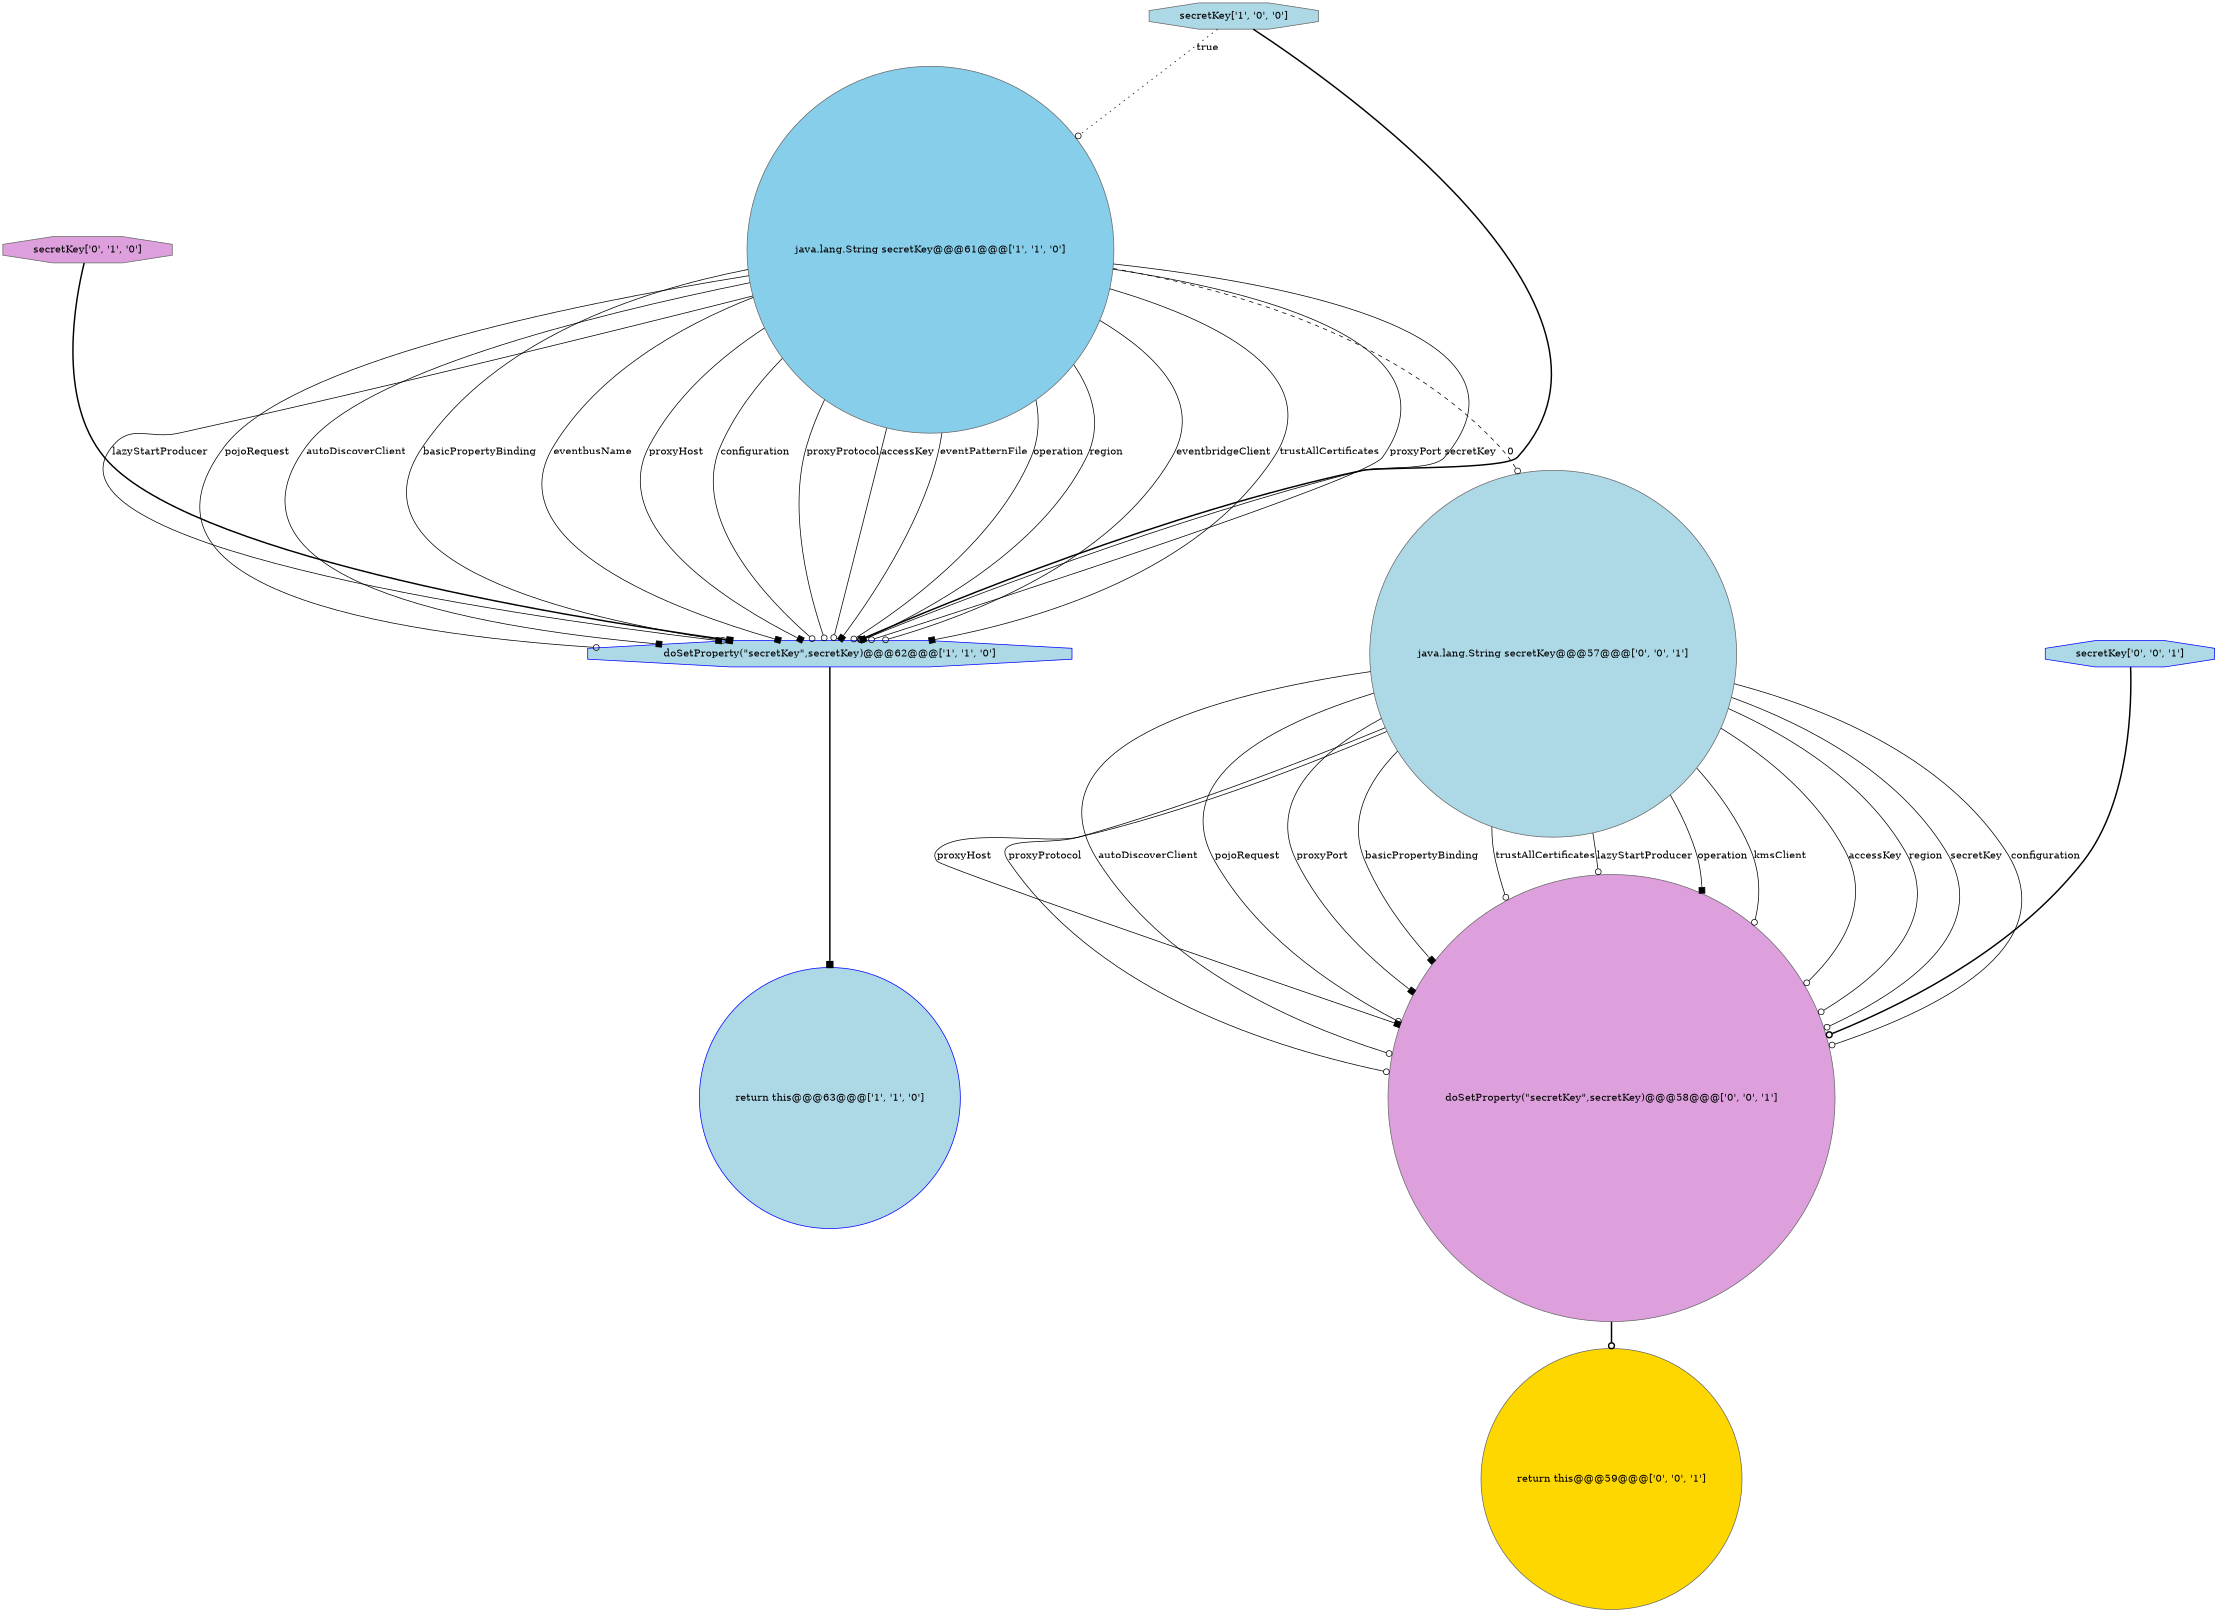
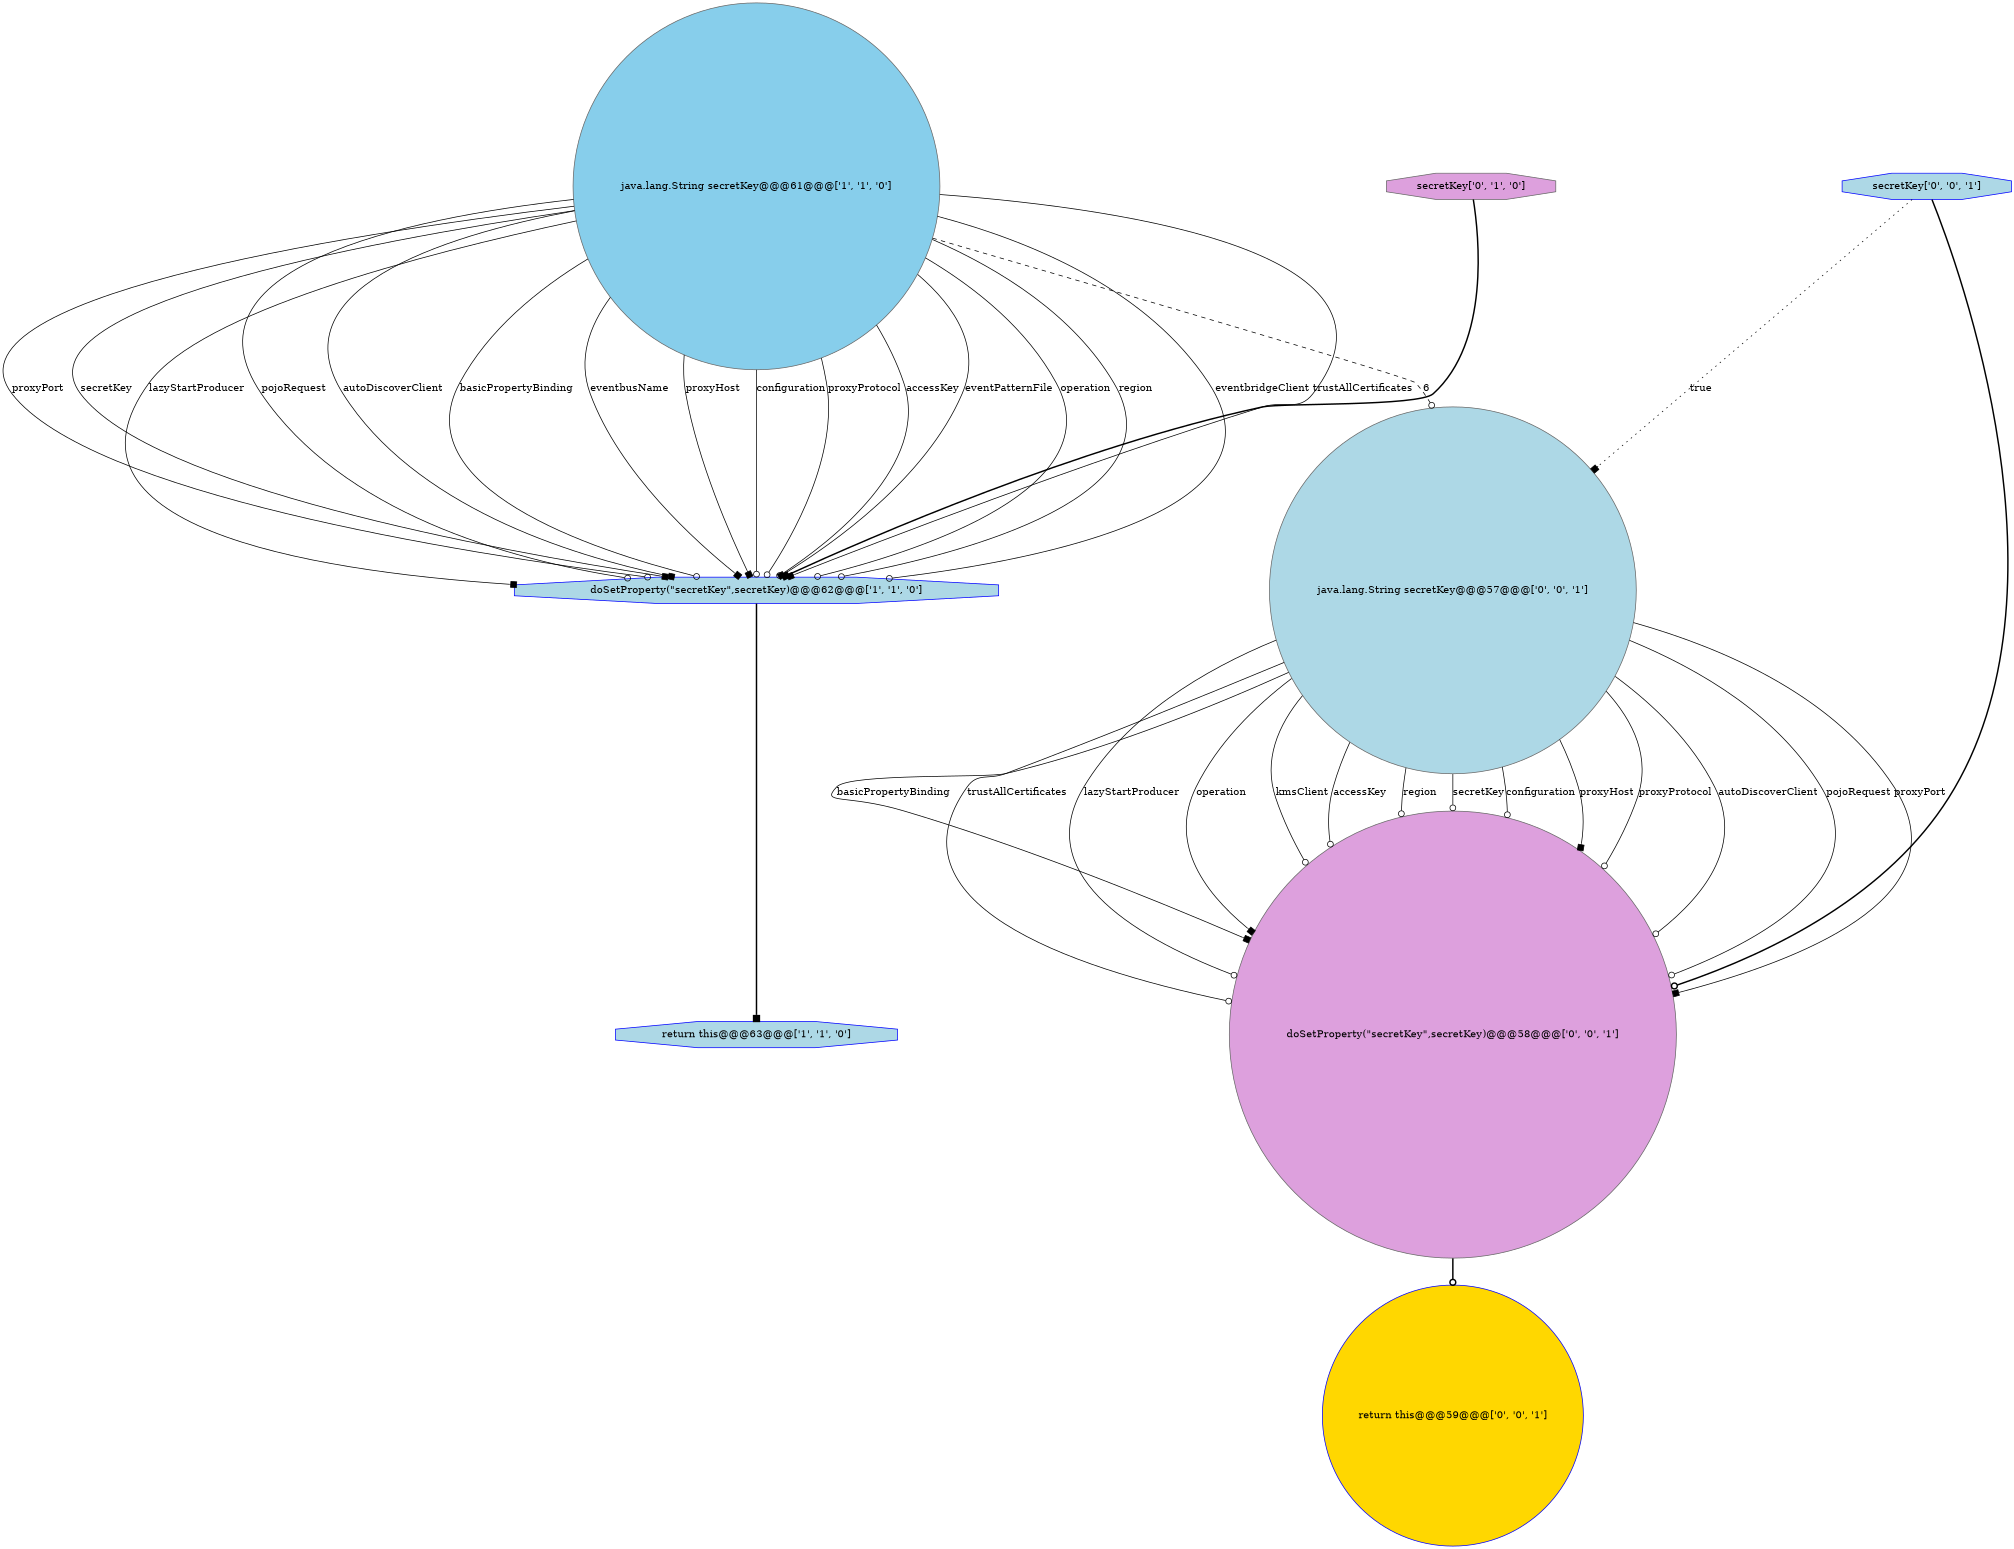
(1234, 16) -> none
none -> (1755, 333)
(1511, 452) -> (1427, 388)
(830, 1098) -> (757, 1035)
(1612, 1479) -> (1453, 1416)
